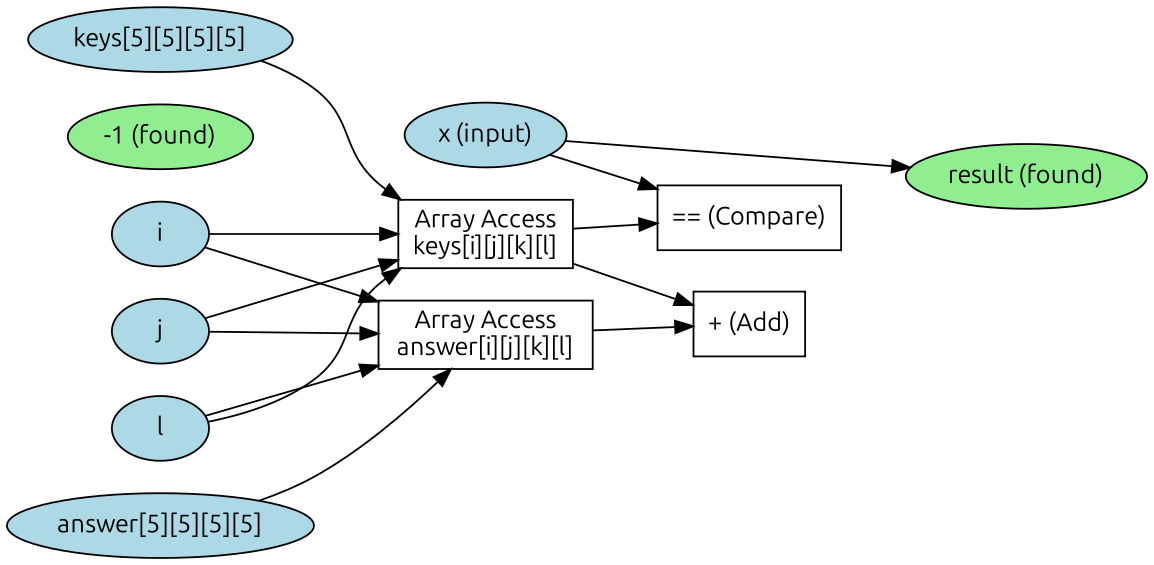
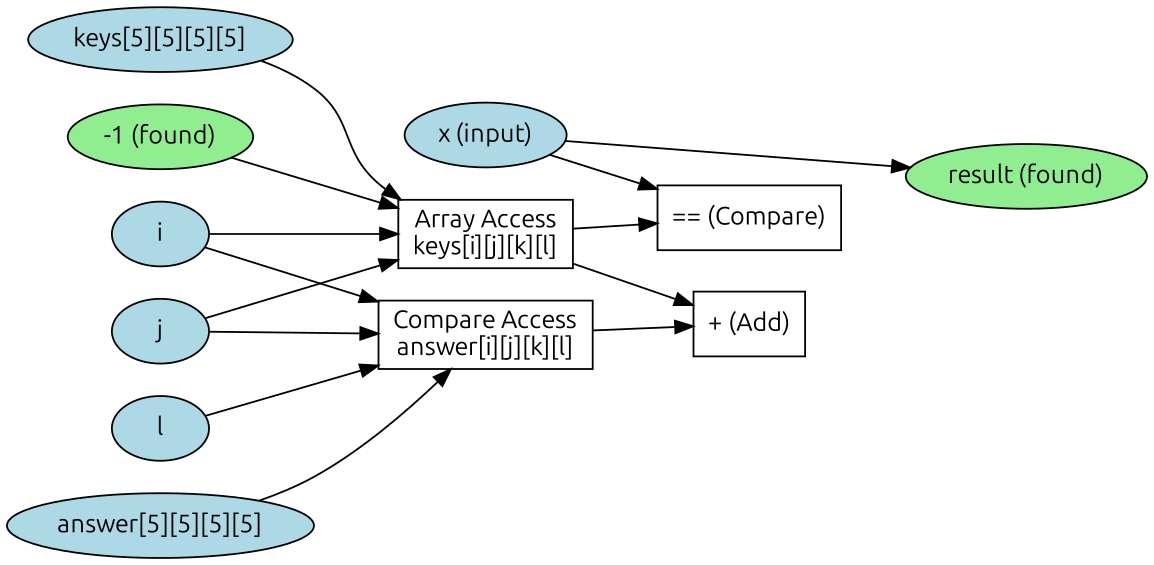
(486, 335) -> (486, 335)
(327, 368) -> (306, 180)
